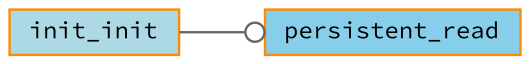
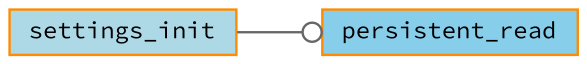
(94, 32) -> (123, 32)
